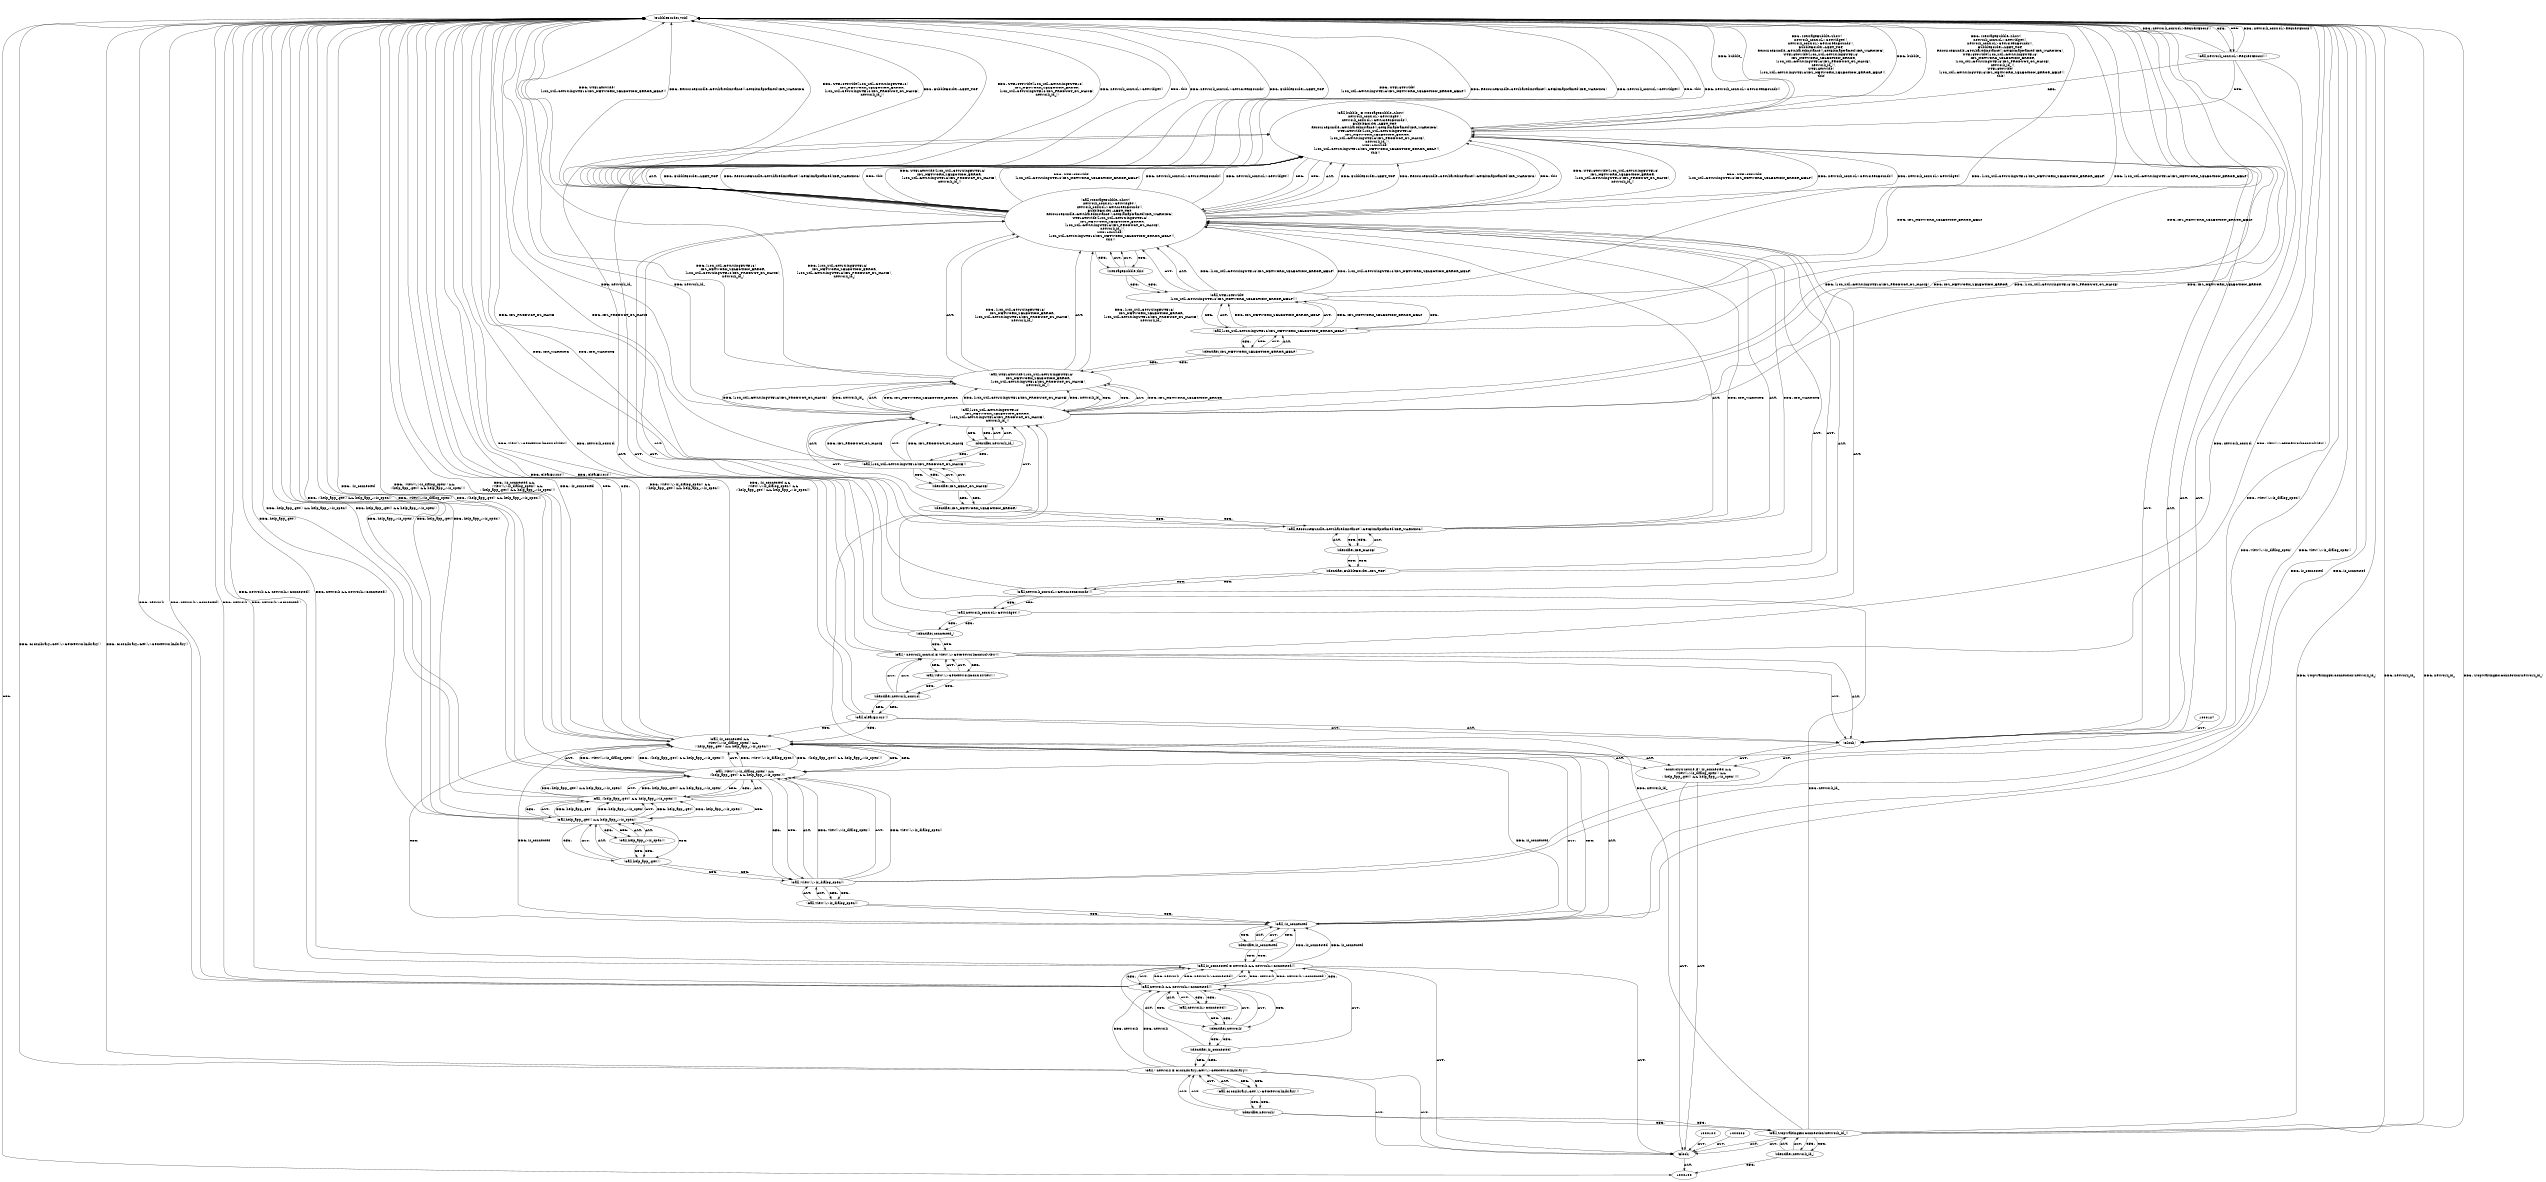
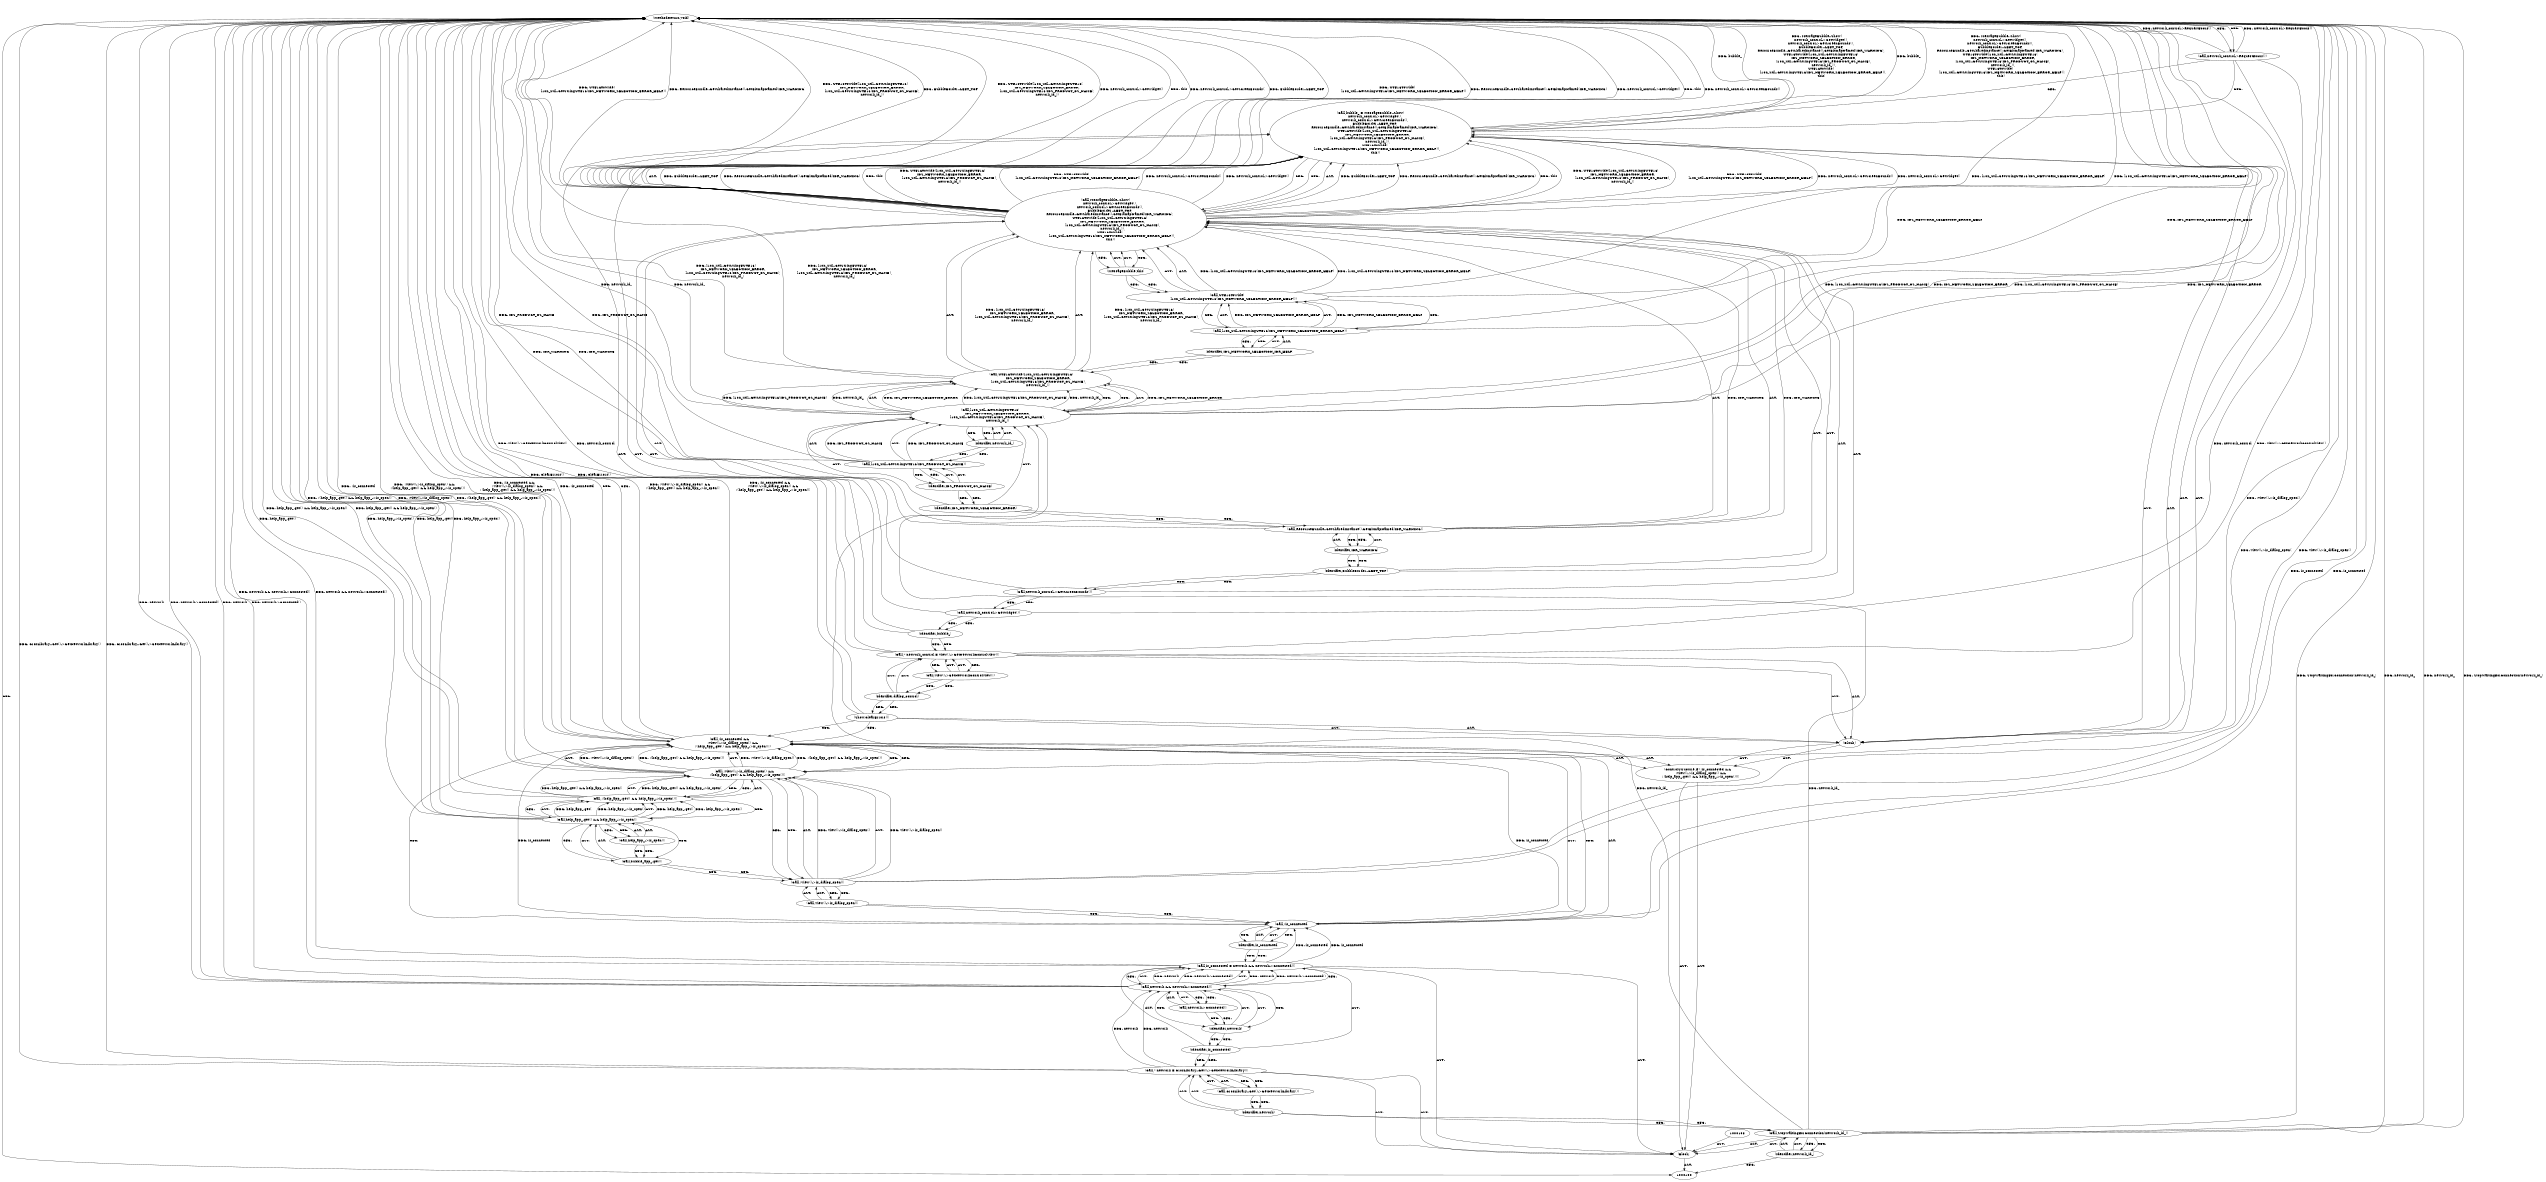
(671, 18) -> (671, 18)
(1250, 352) -> (1250, 352)
(960, 486) -> (960, 486)
(1356, 550) -> (1356, 550)
(1356, 571) -> (1356, 571)
(935, 634) -> (935, 634)
(897, 697) -> (897, 697)
(872, 717) -> (872, 717)
(2207, 717) -> none
(642, 862) -> (642, 862)
(1708, 1133) -> none
(1737, 1133) -> (1737, 1133)
